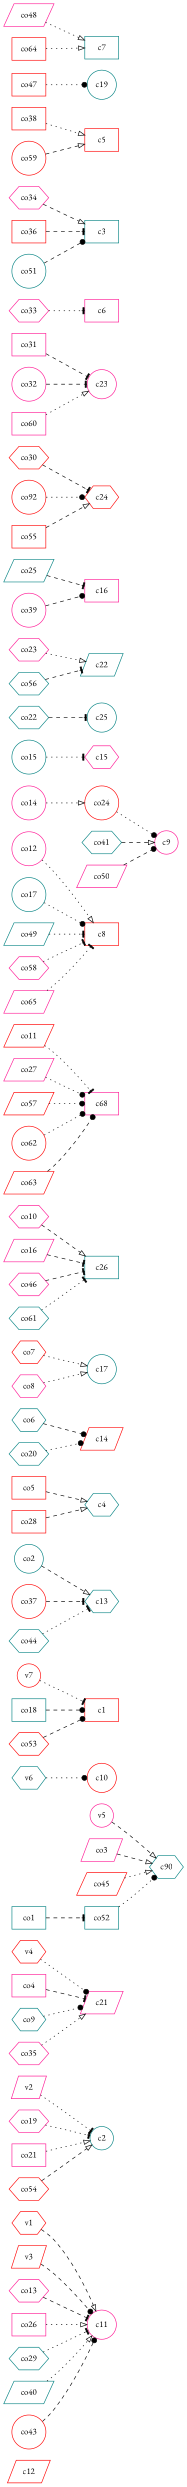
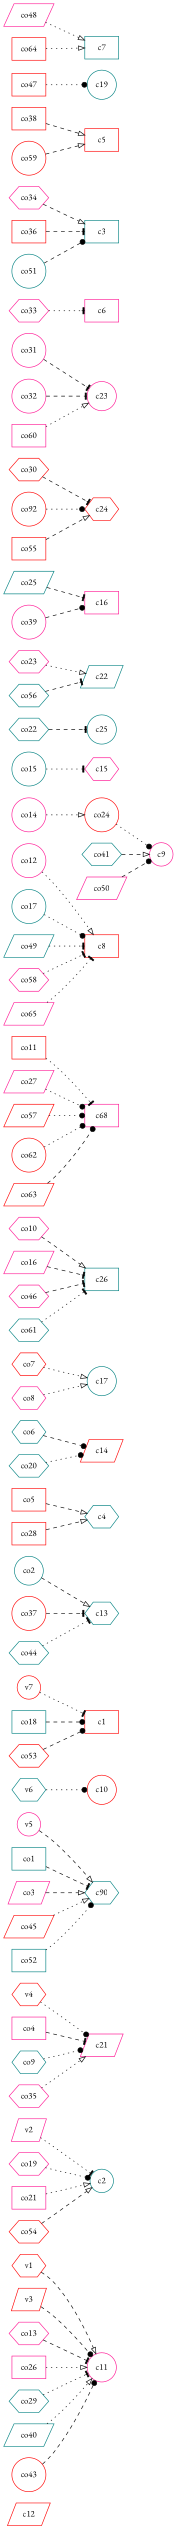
(62, 128) -> (62, 128)
(29, 345) -> (29, 350)
(29, 1036) -> (29, 1048)
(64, 1918) -> (66, 1876)
(66, 2130) -> (65, 2172)
